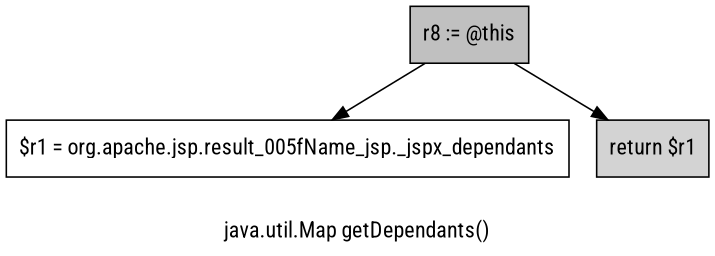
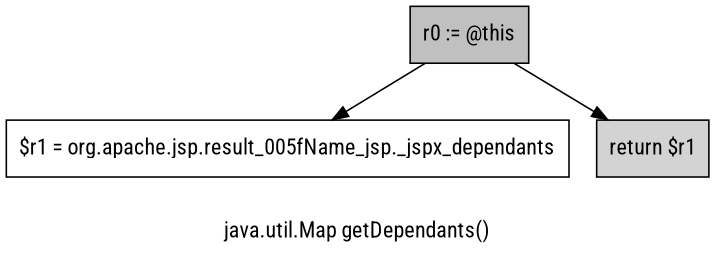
(469, 35) -> (469, 35)
